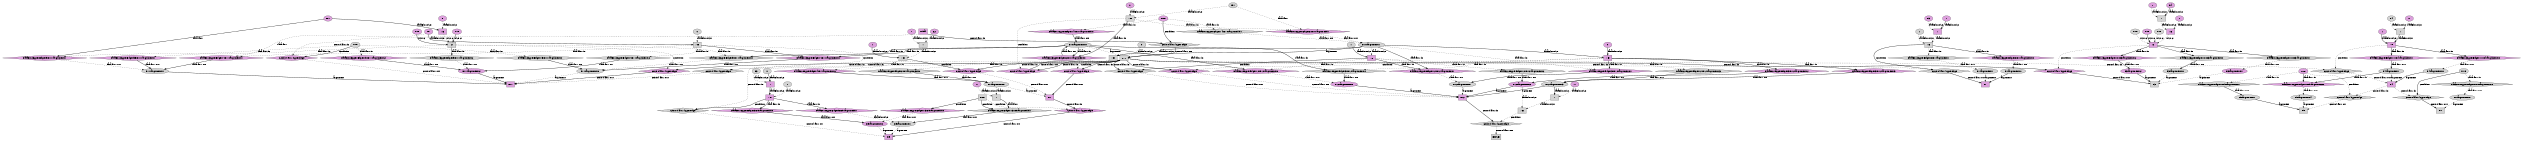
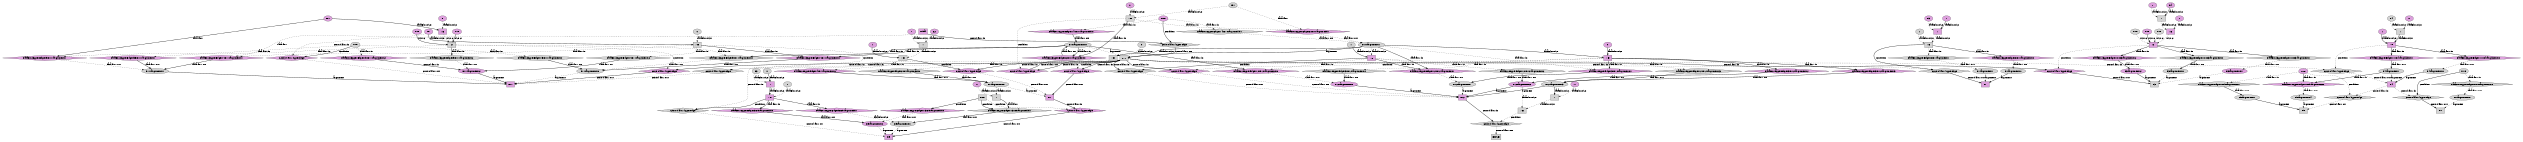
(1186, 48) -> none
(431, 65) -> (431, 65)
